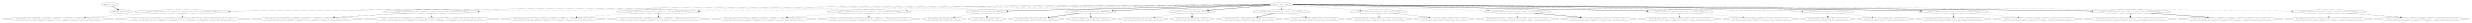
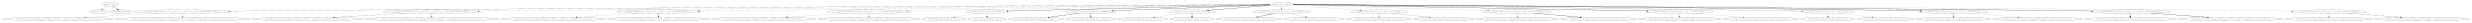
none -> (99, 12)
